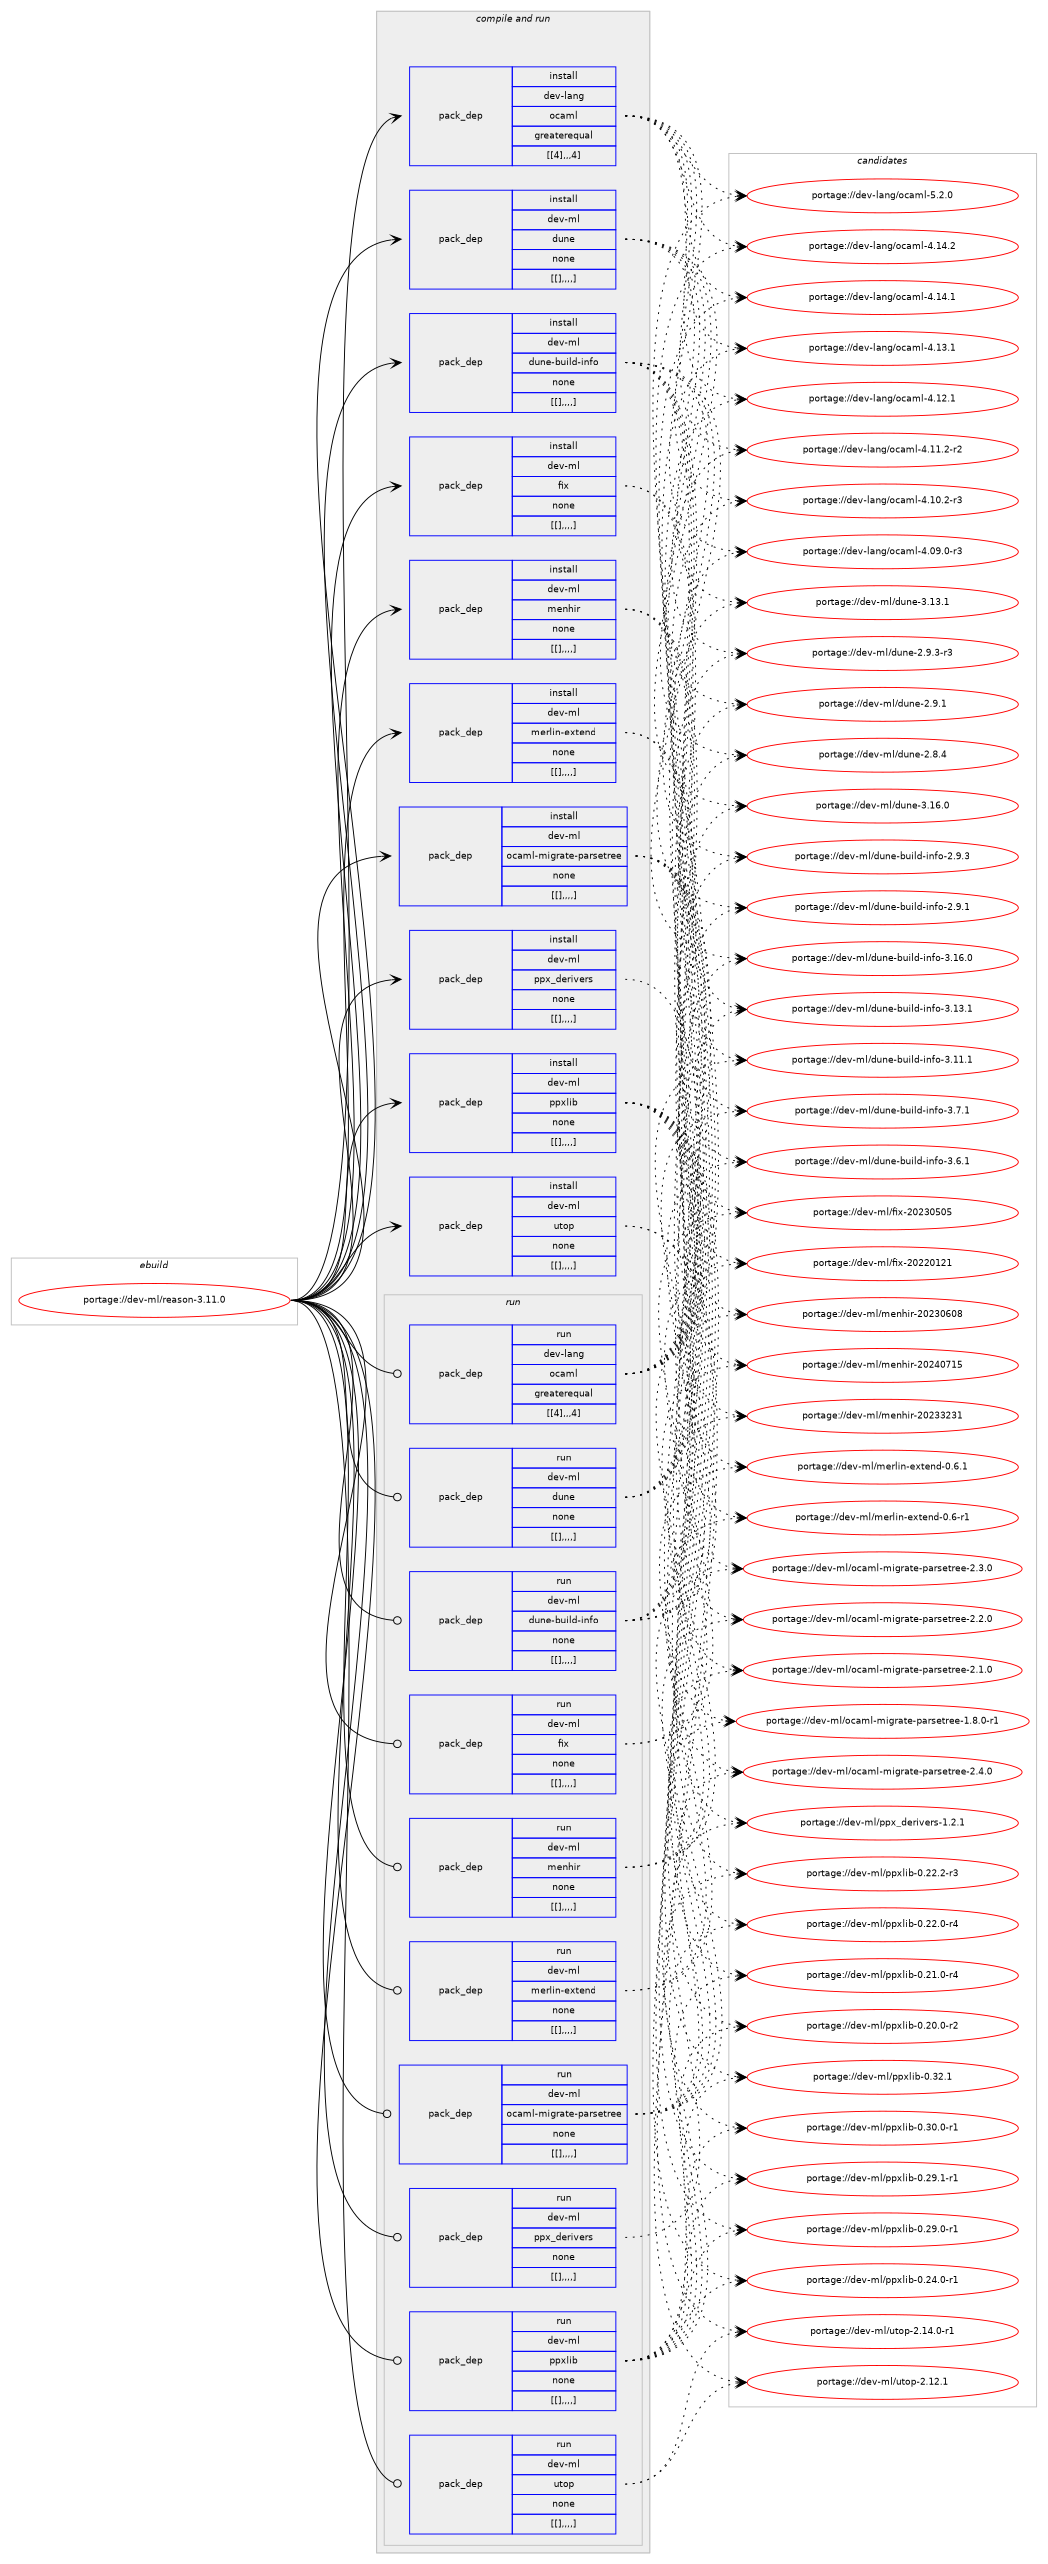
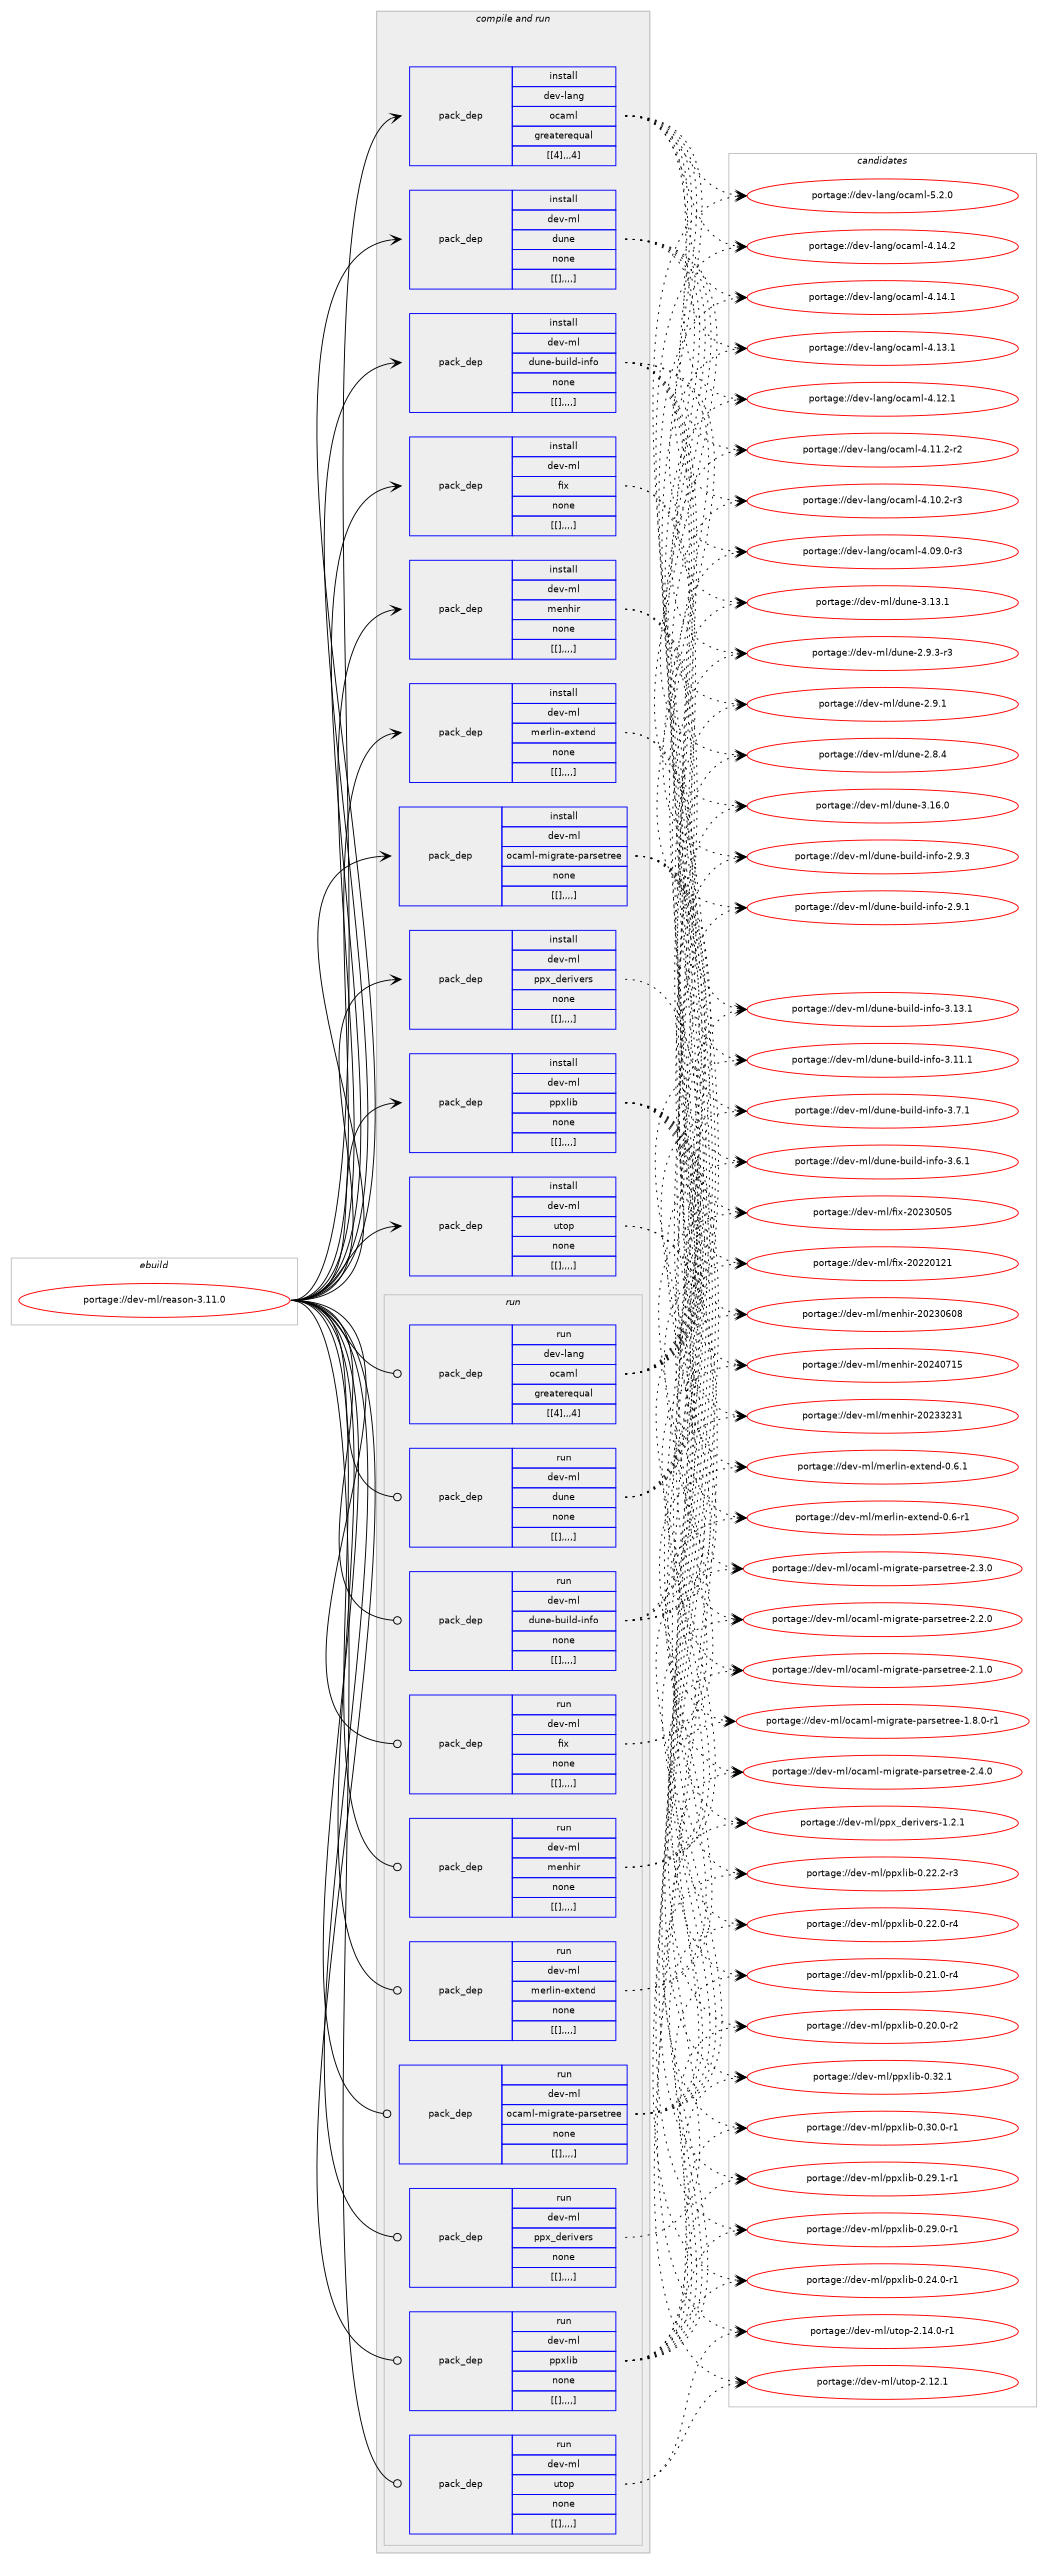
(883, 959) -> none
